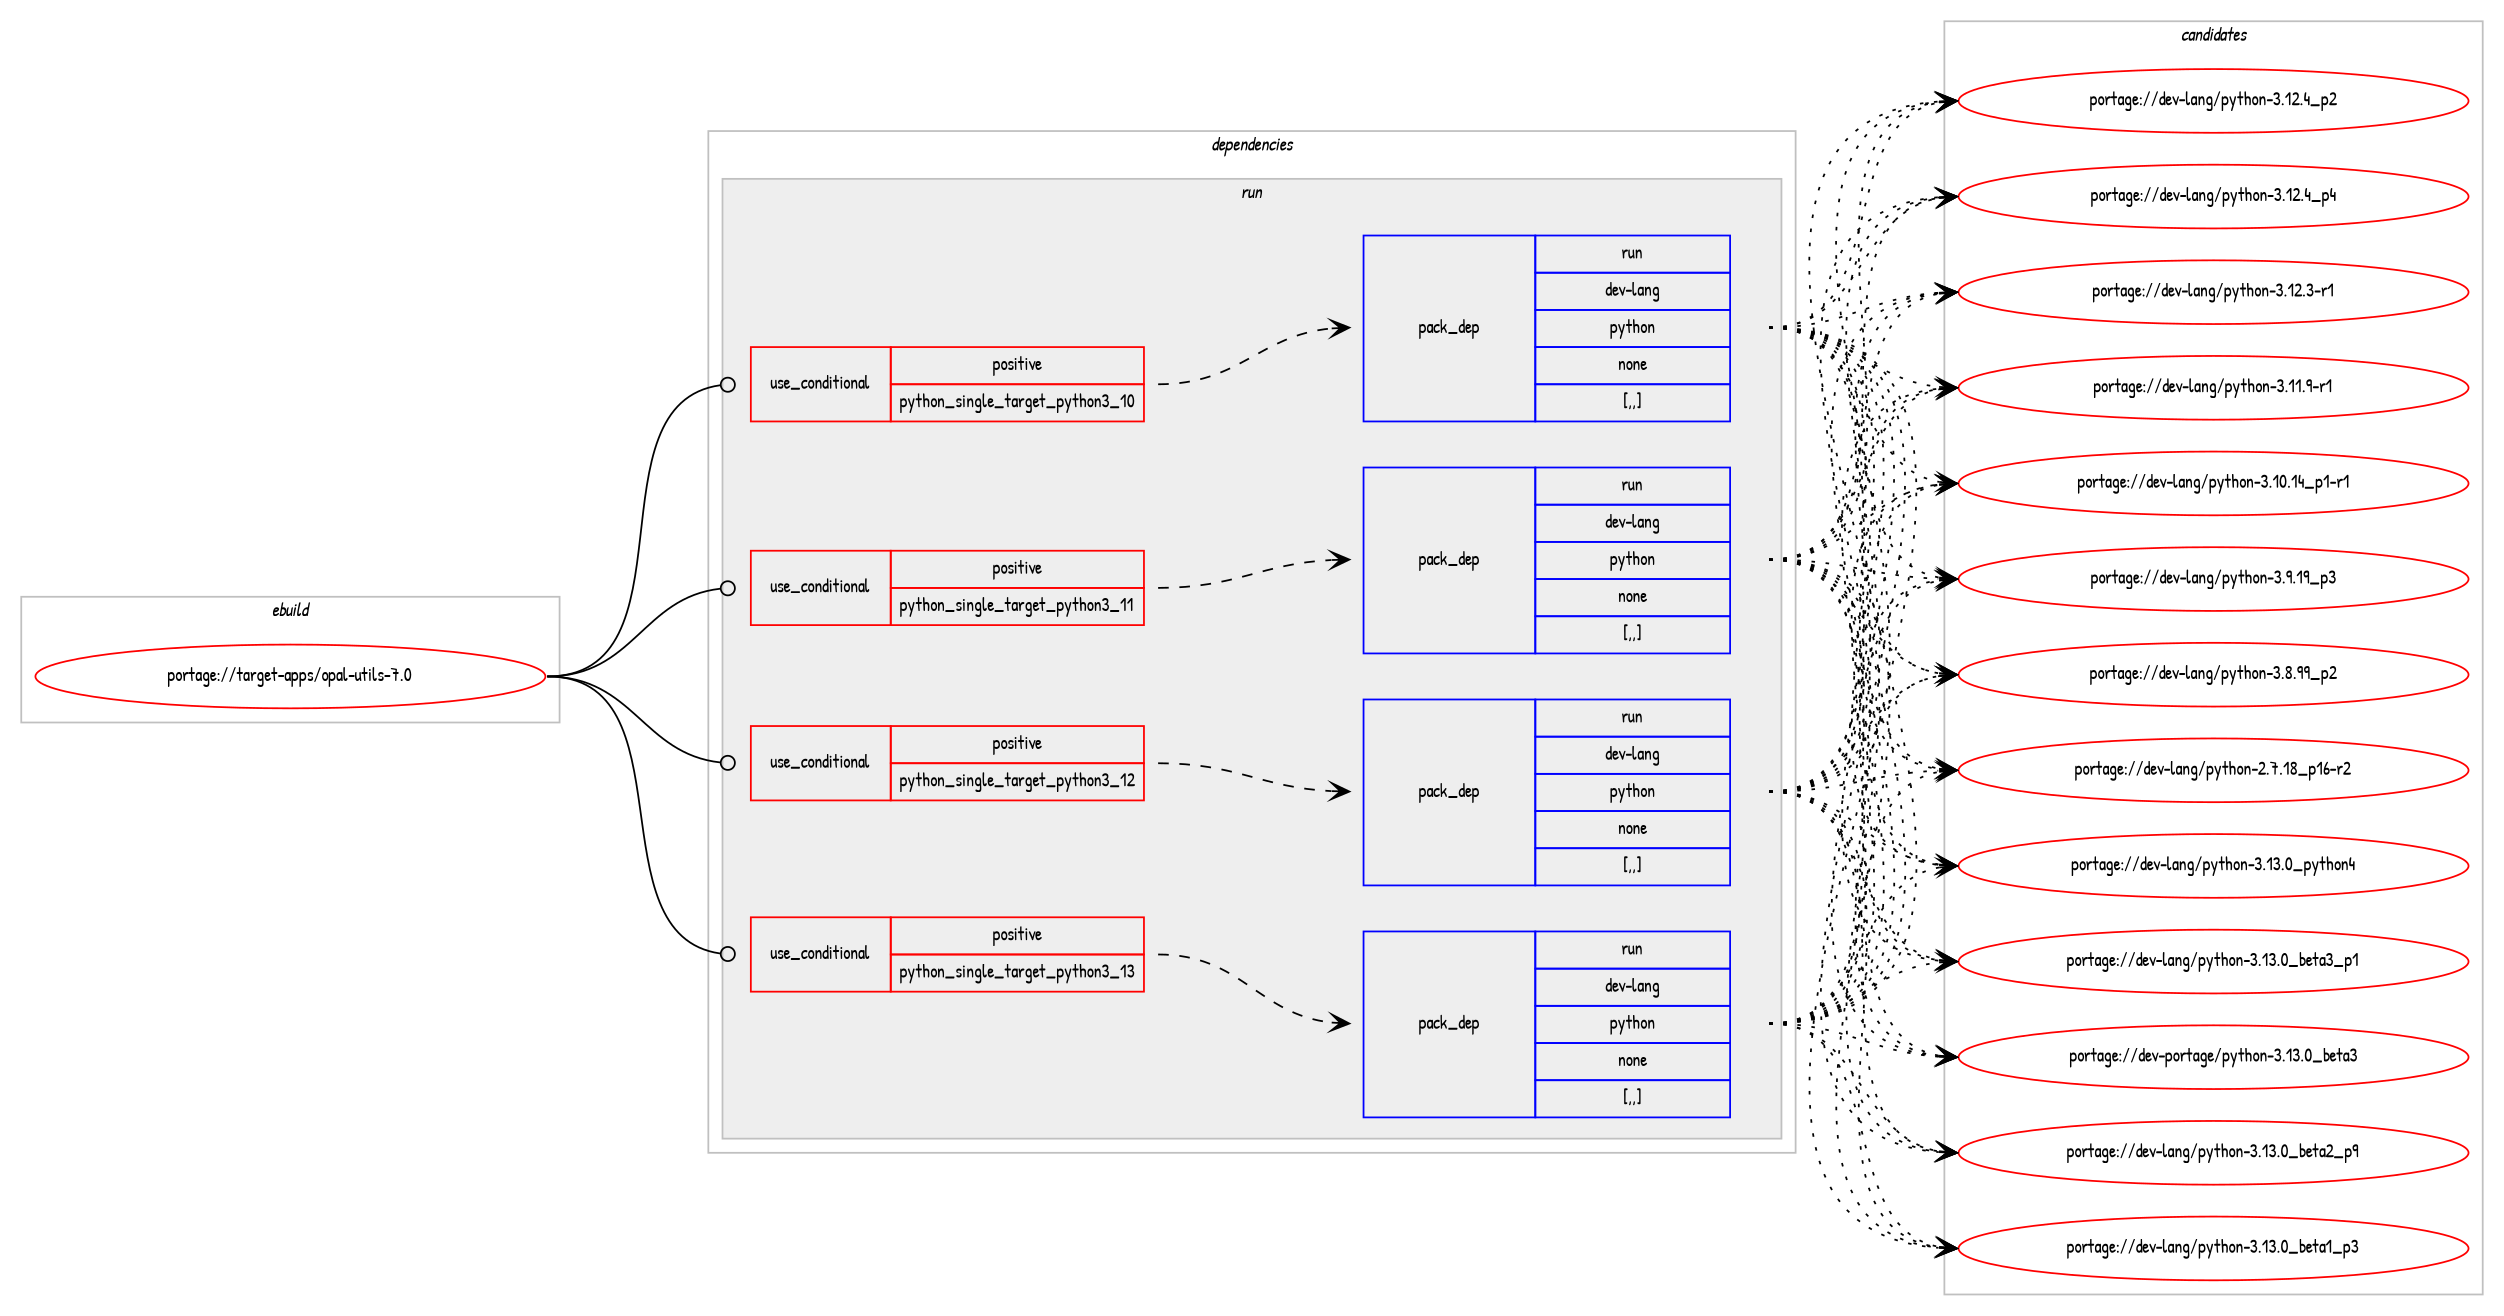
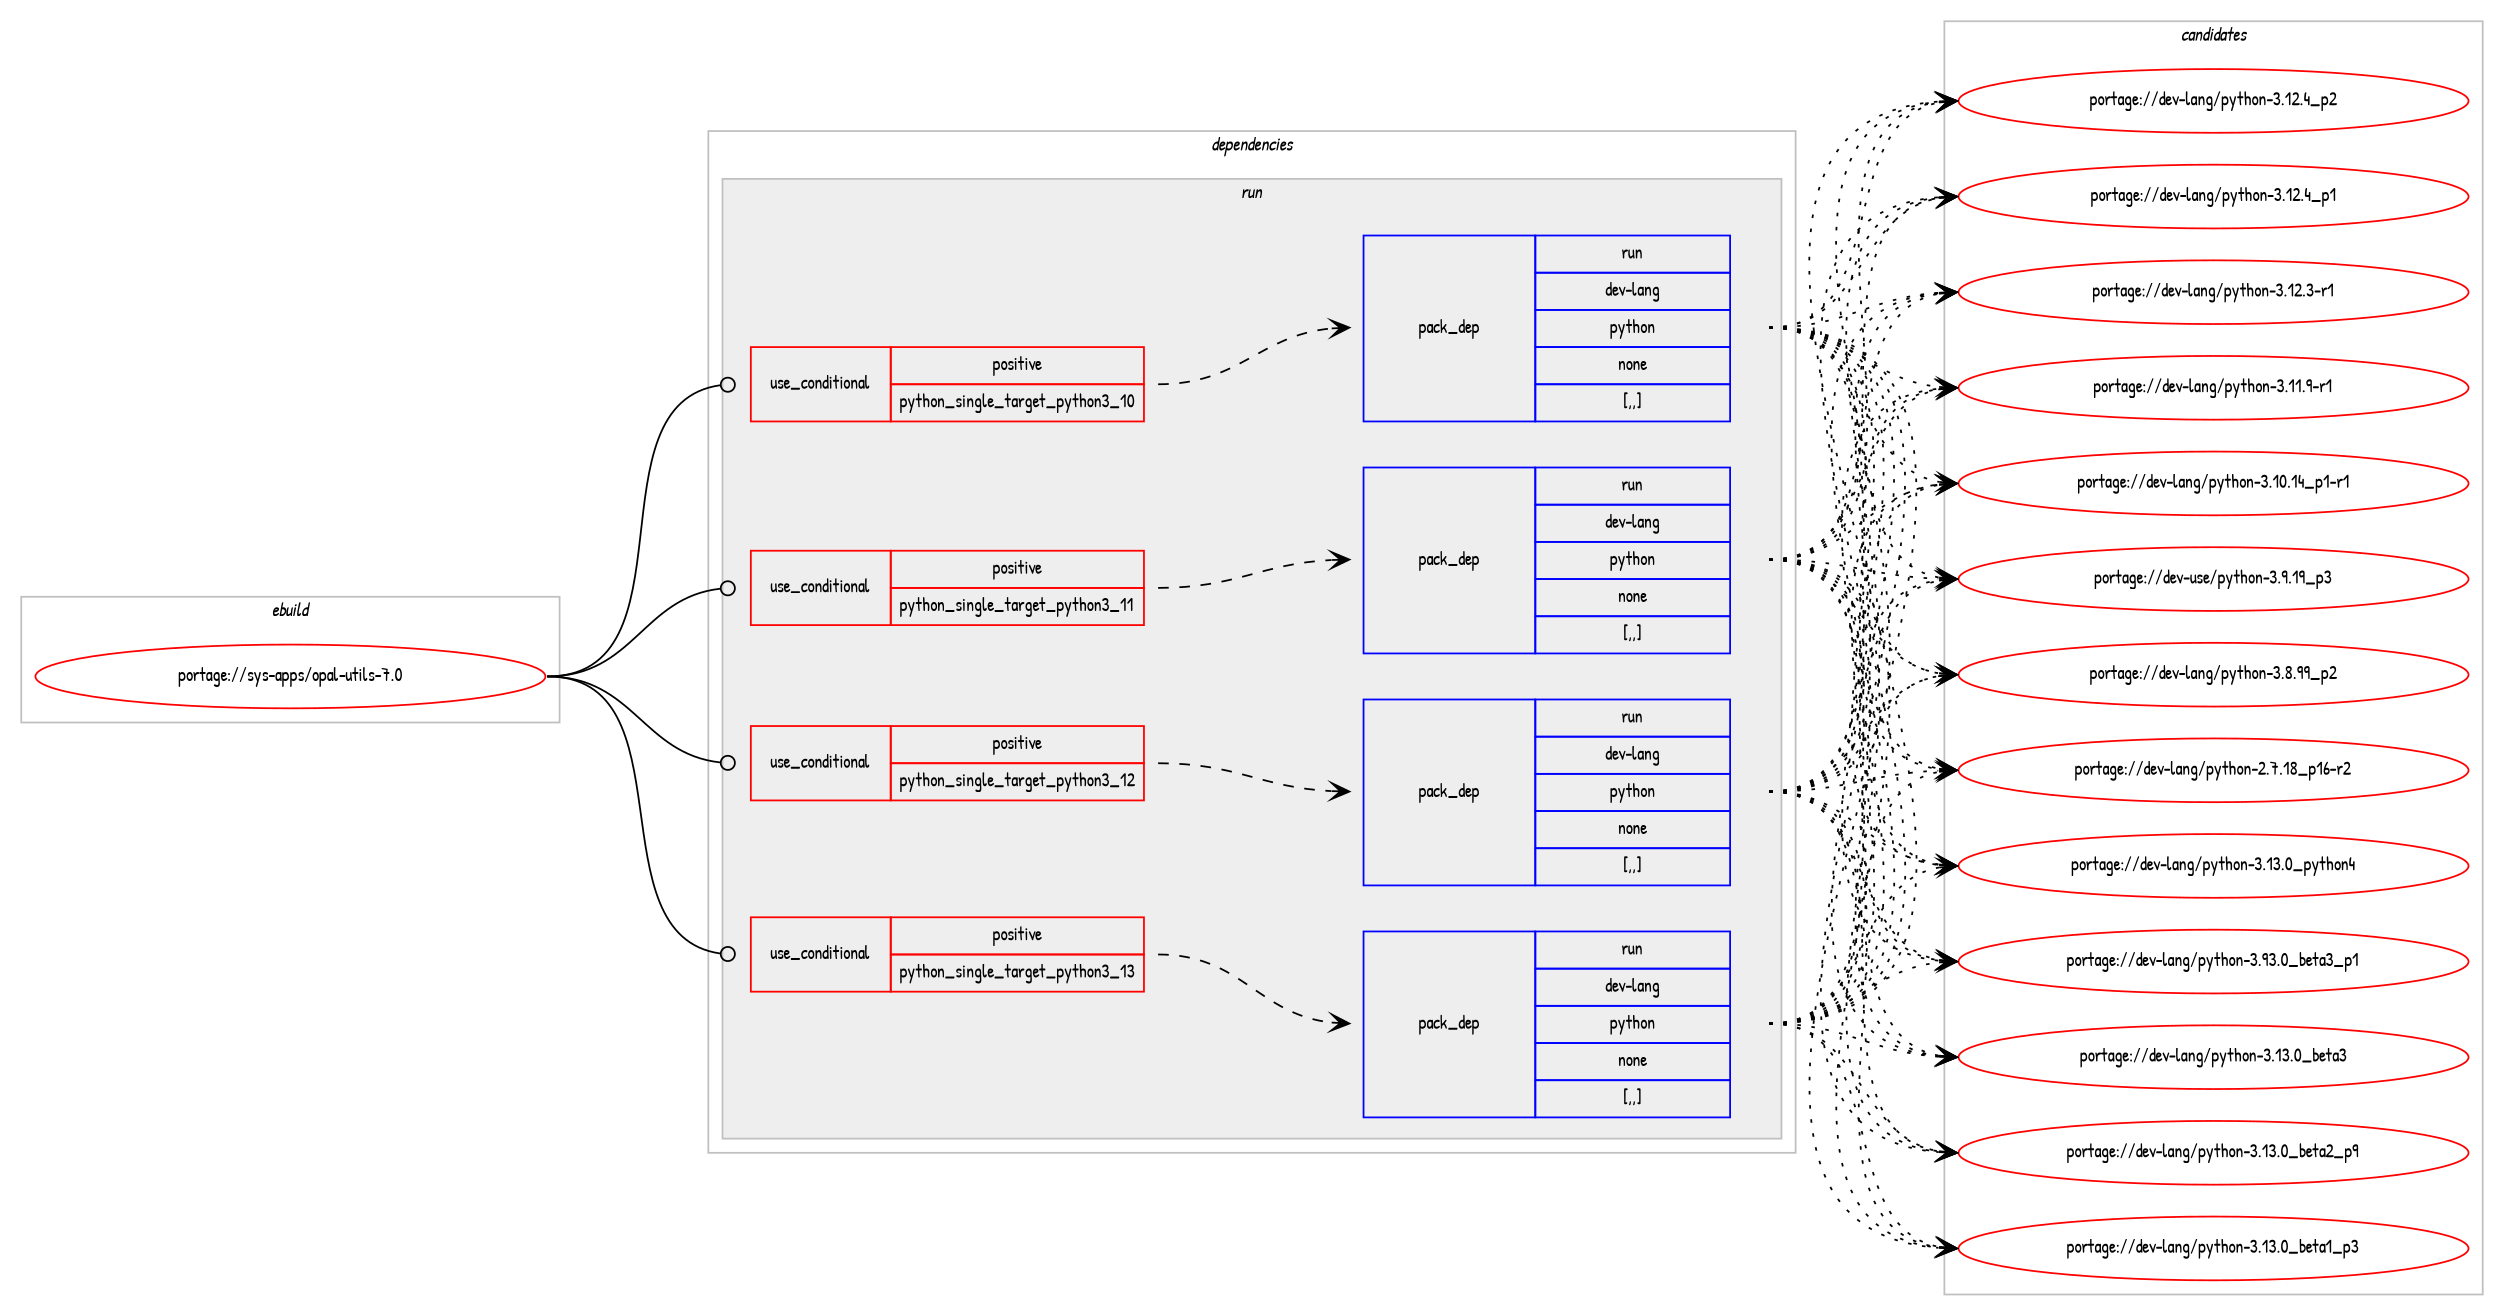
(2214, 197) -> (2214, 197)
(2214, 579) -> (2214, 579)
(290, 676) -> (290, 676)
(2214, 962) -> (2214, 962)
(2214, 1057) -> (2214, 1057)
